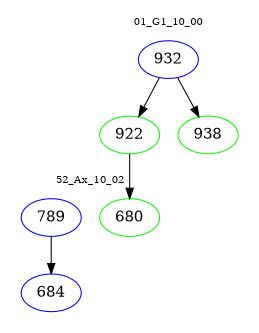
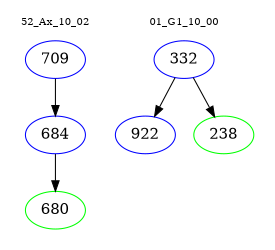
(168, 60) -> (184, 60)
(130, 135) -> (145, 135)
(208, 135) -> (224, 135)
(130, 177) -> (55, 167)
(51, 218) -> (55, 60)
